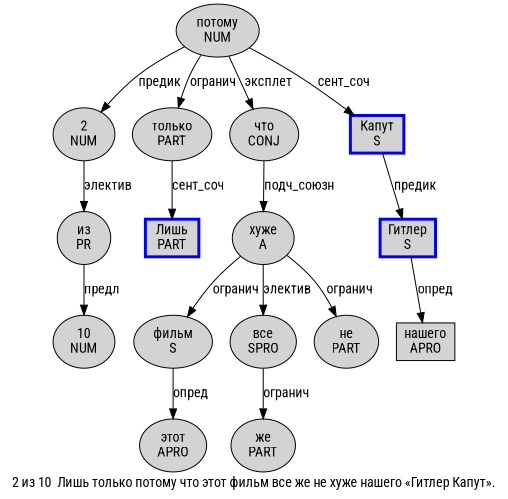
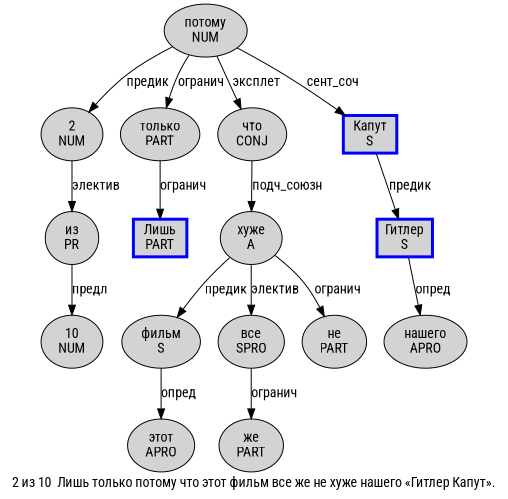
(198, 186) -> (183, 186)
(236, 290) -> (226, 290)
(426, 342) -> (426, 342)
